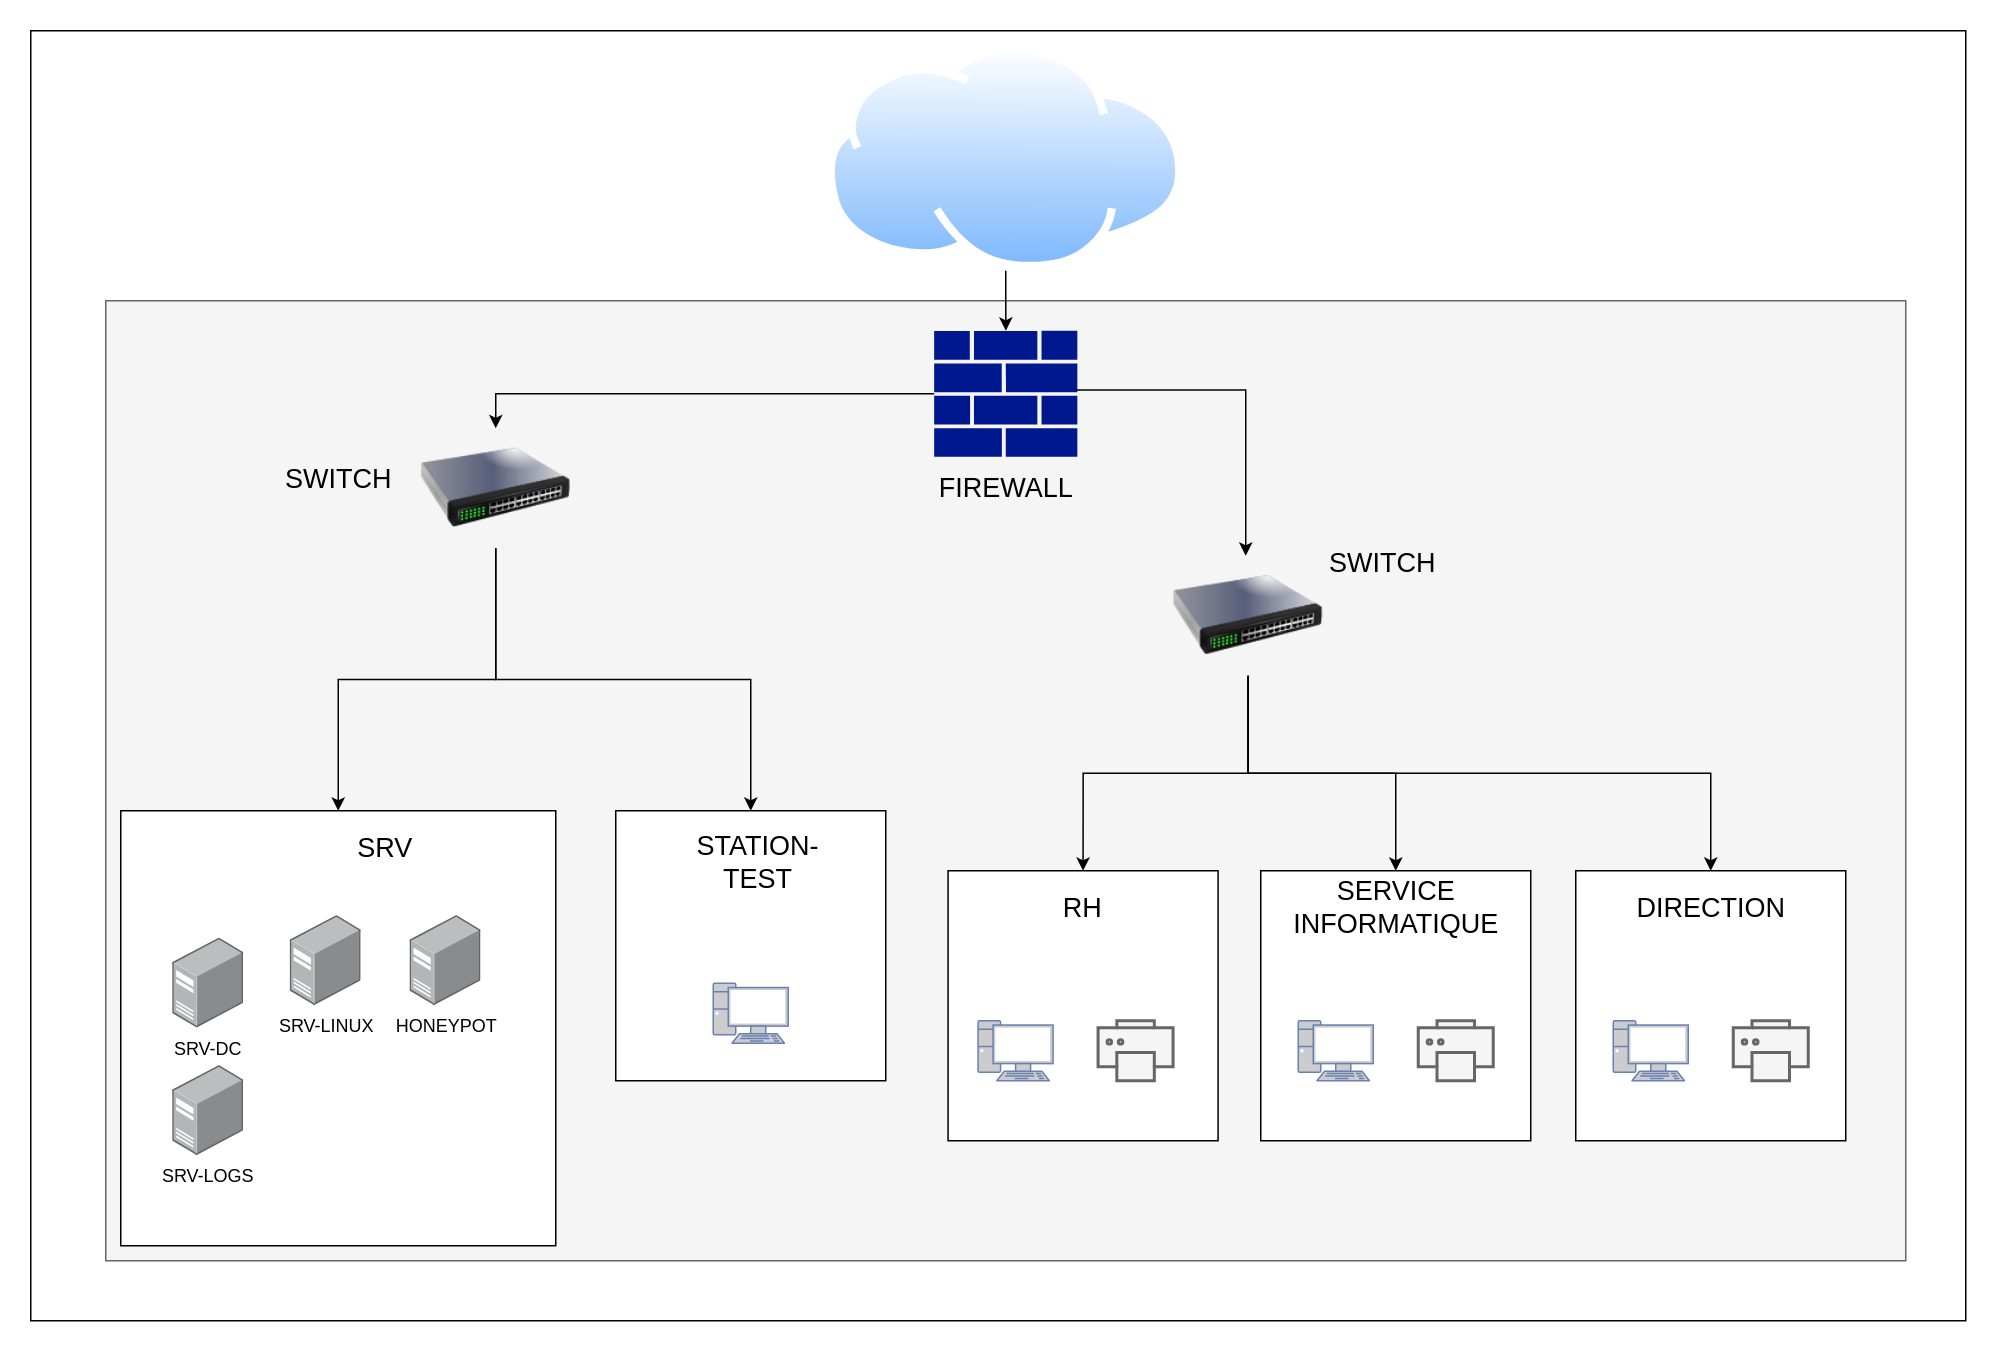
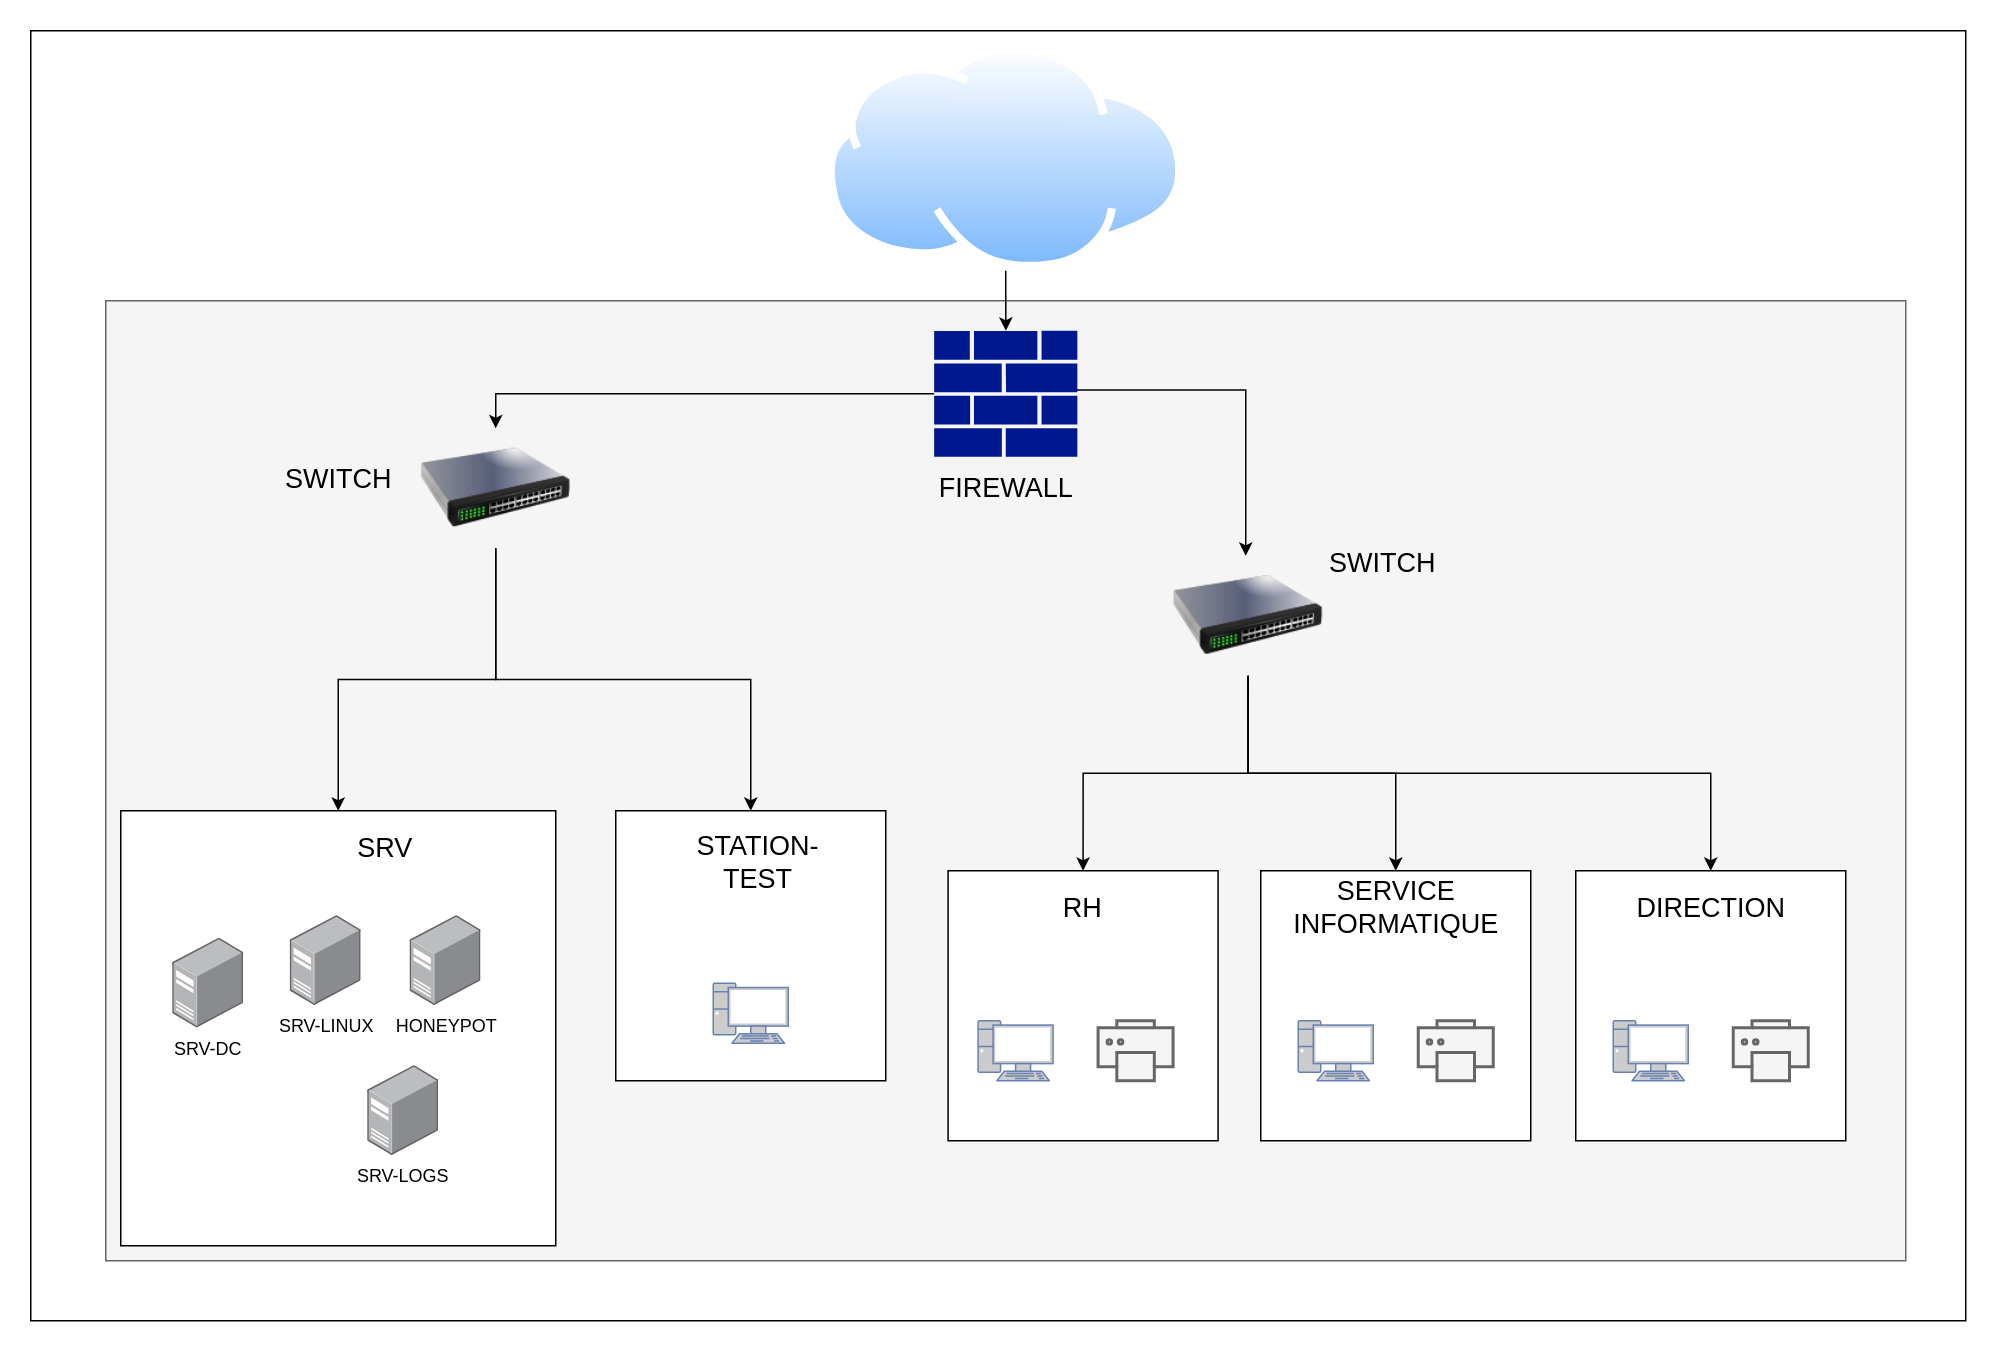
(208, 1111) -> (403, 1111)
